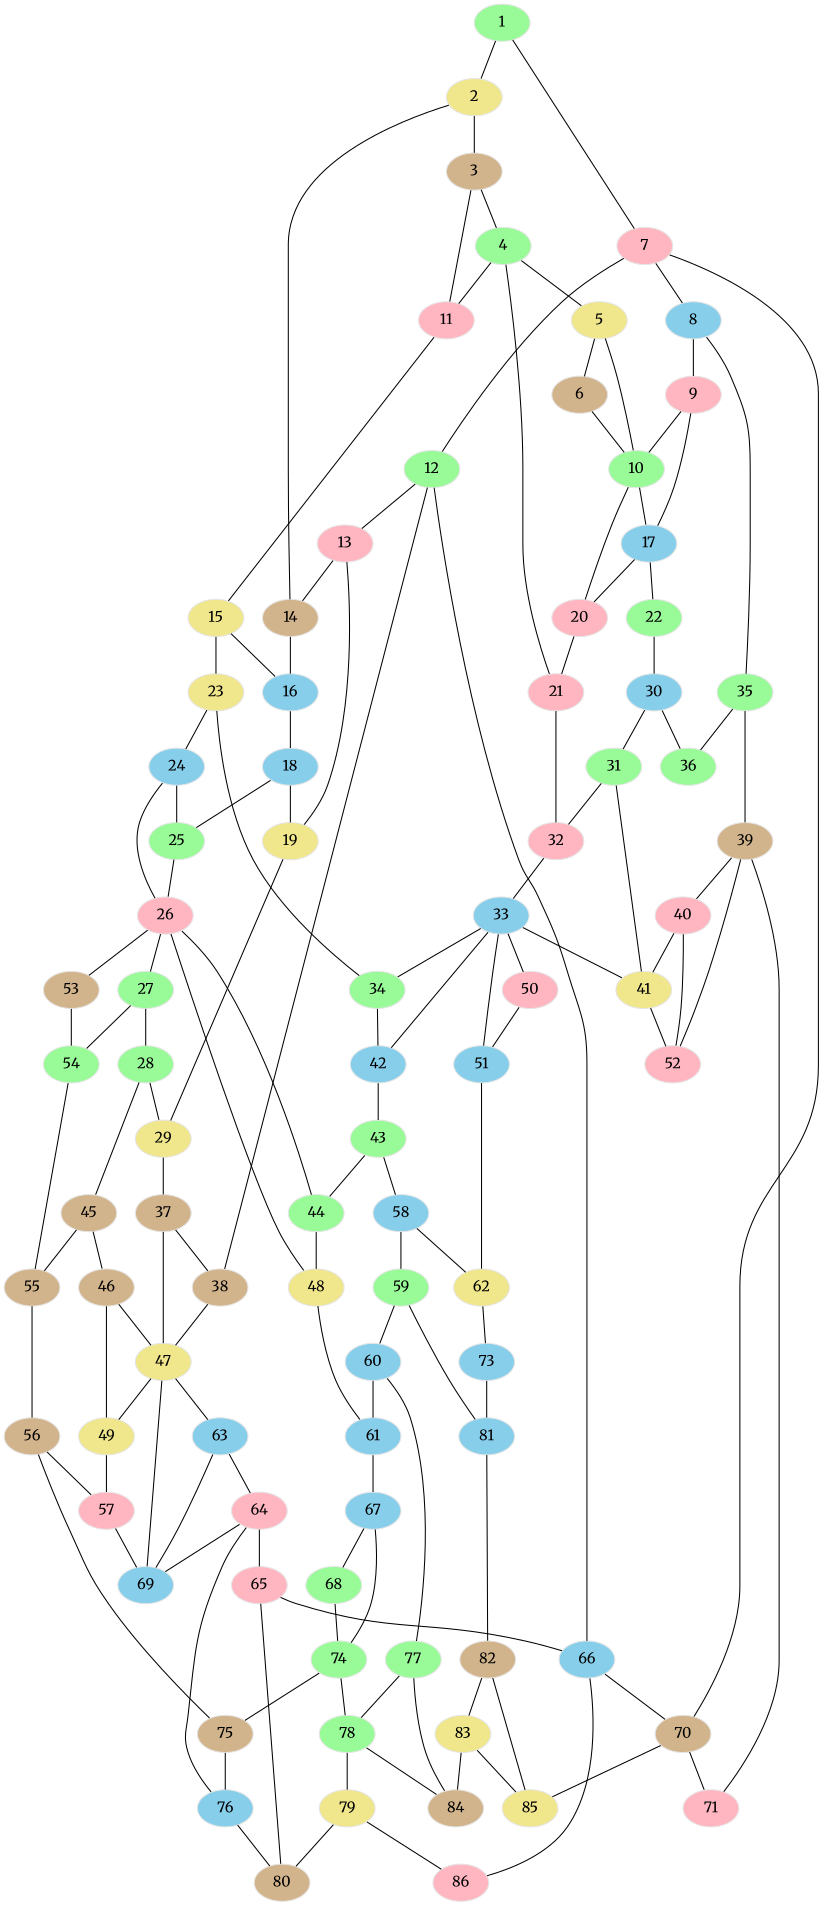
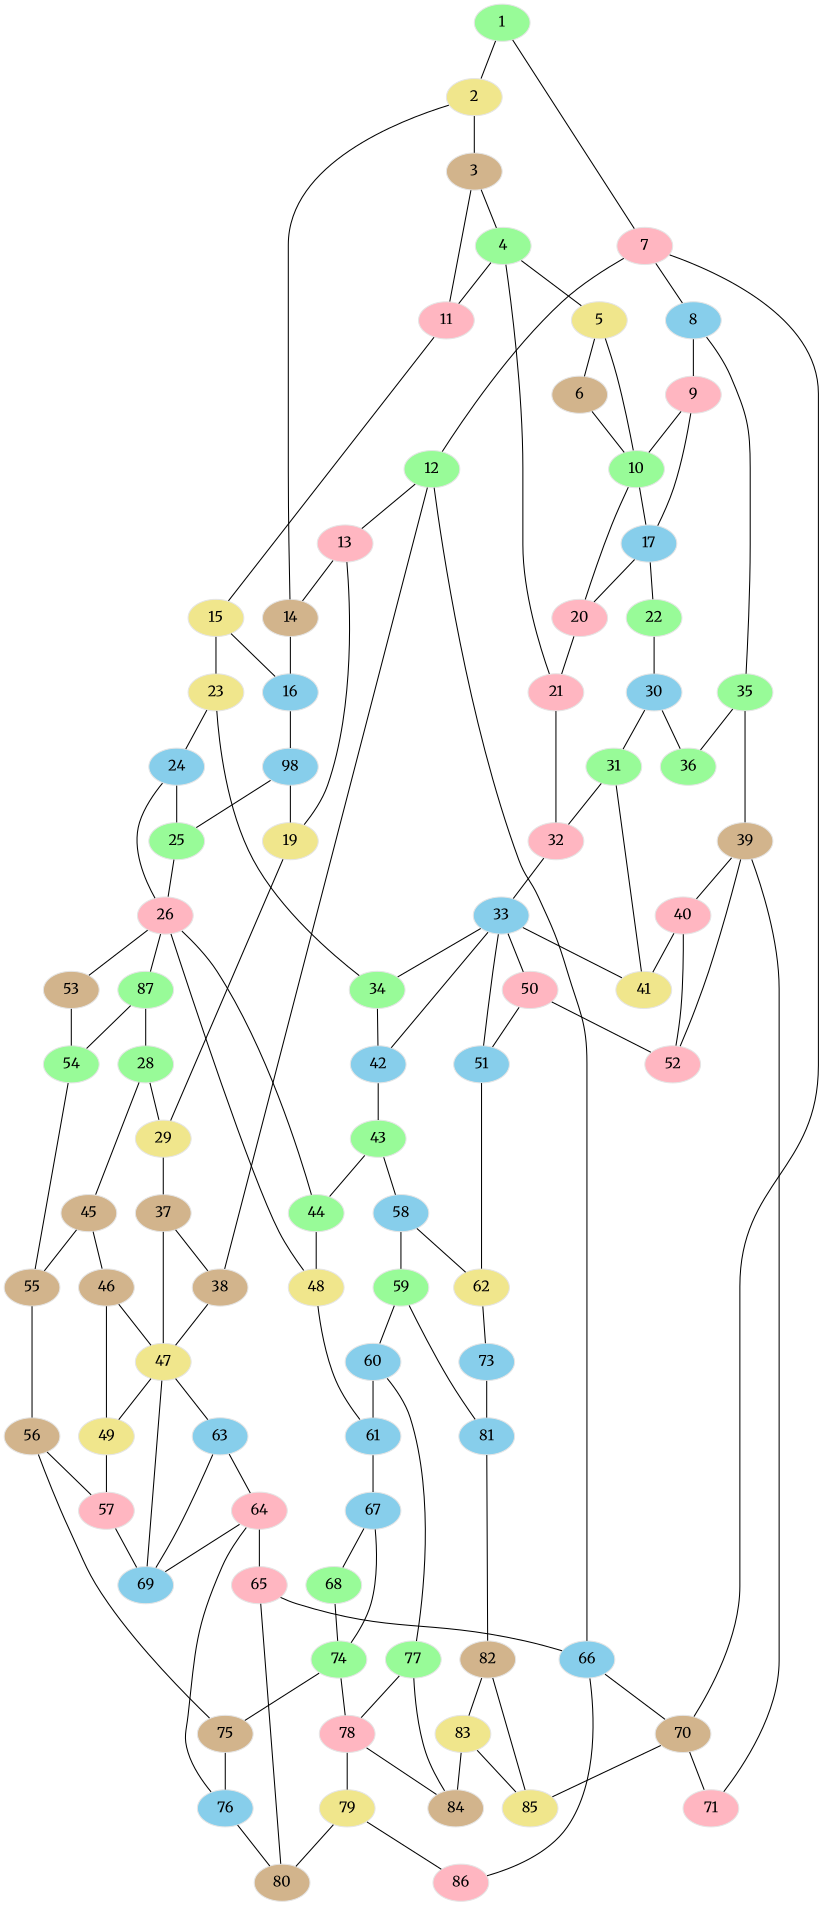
(290, 767) -> (290, 767)
(146, 990) -> (146, 990)
(658, 1027) -> (601, 1027)
(347, 1734) -> (347, 1734)
